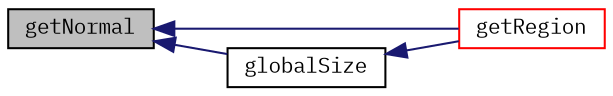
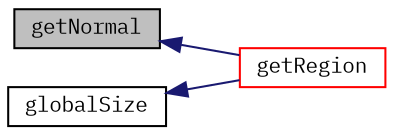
(201, 49) -> none
